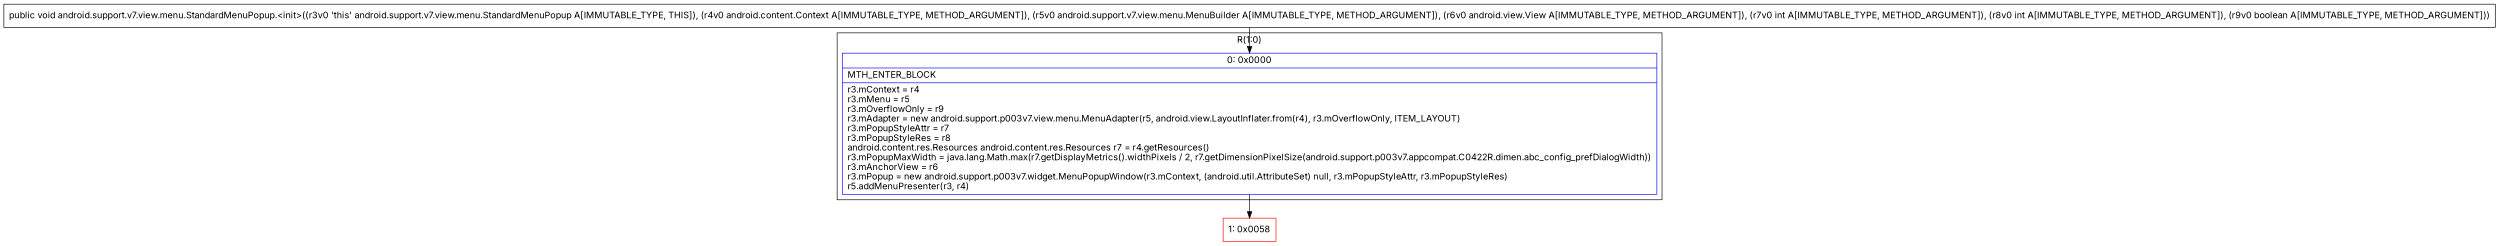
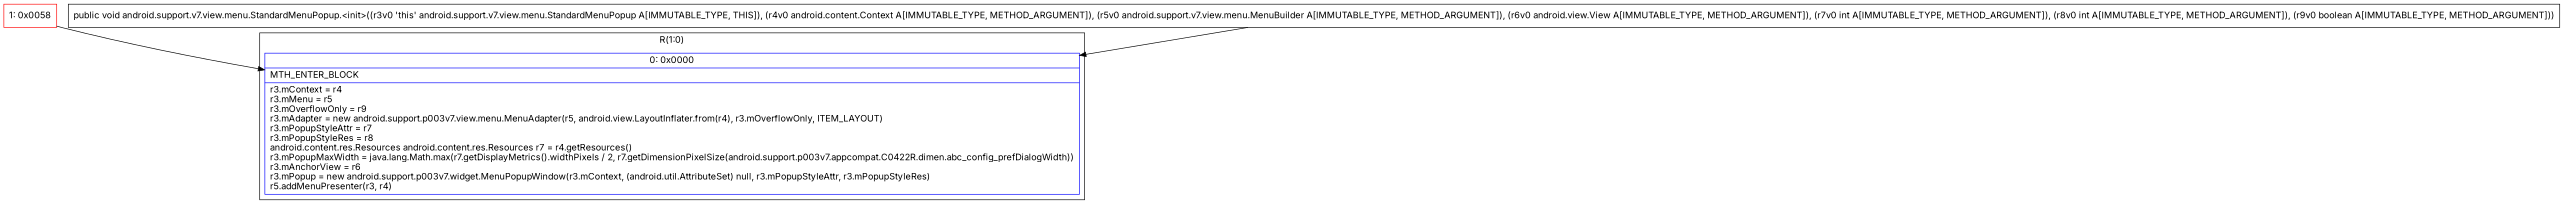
(1250, 204) -> (157, 49)
